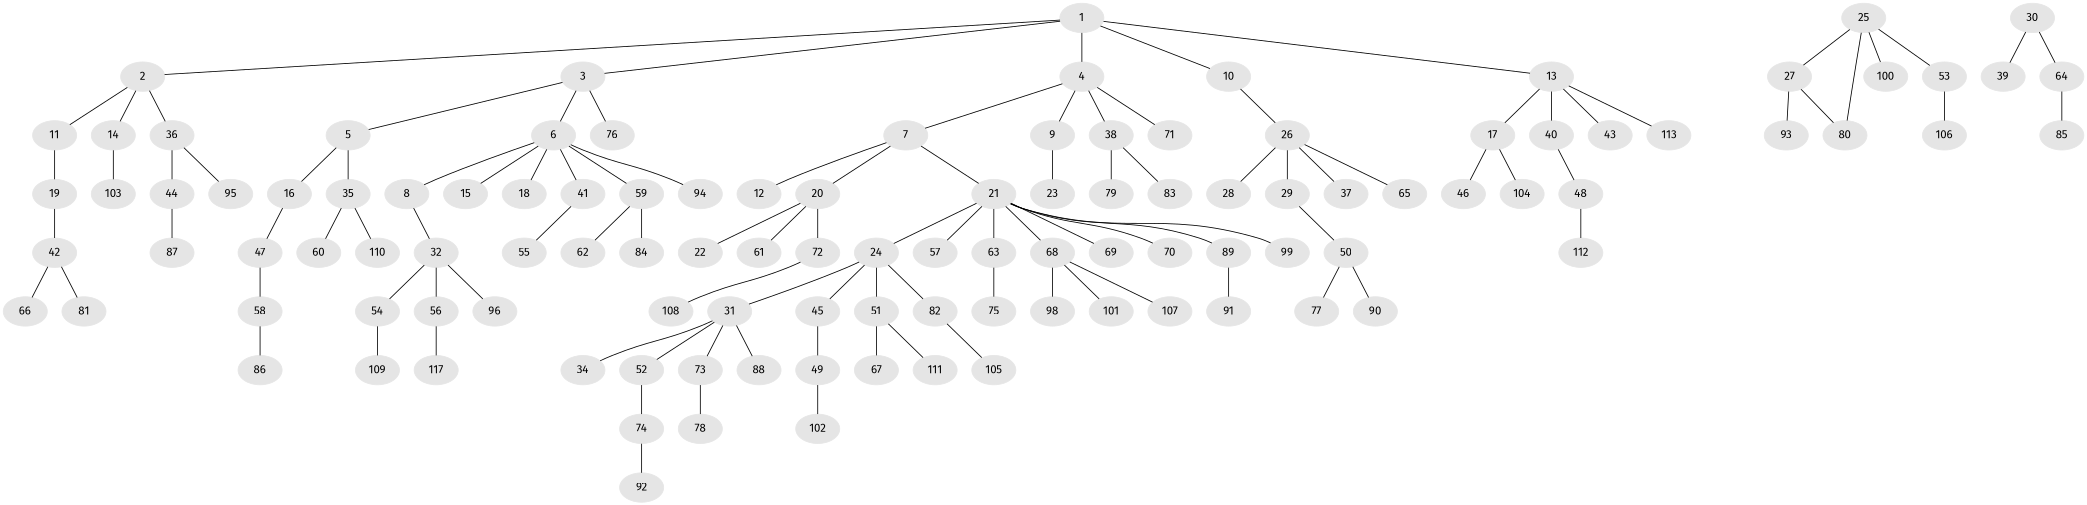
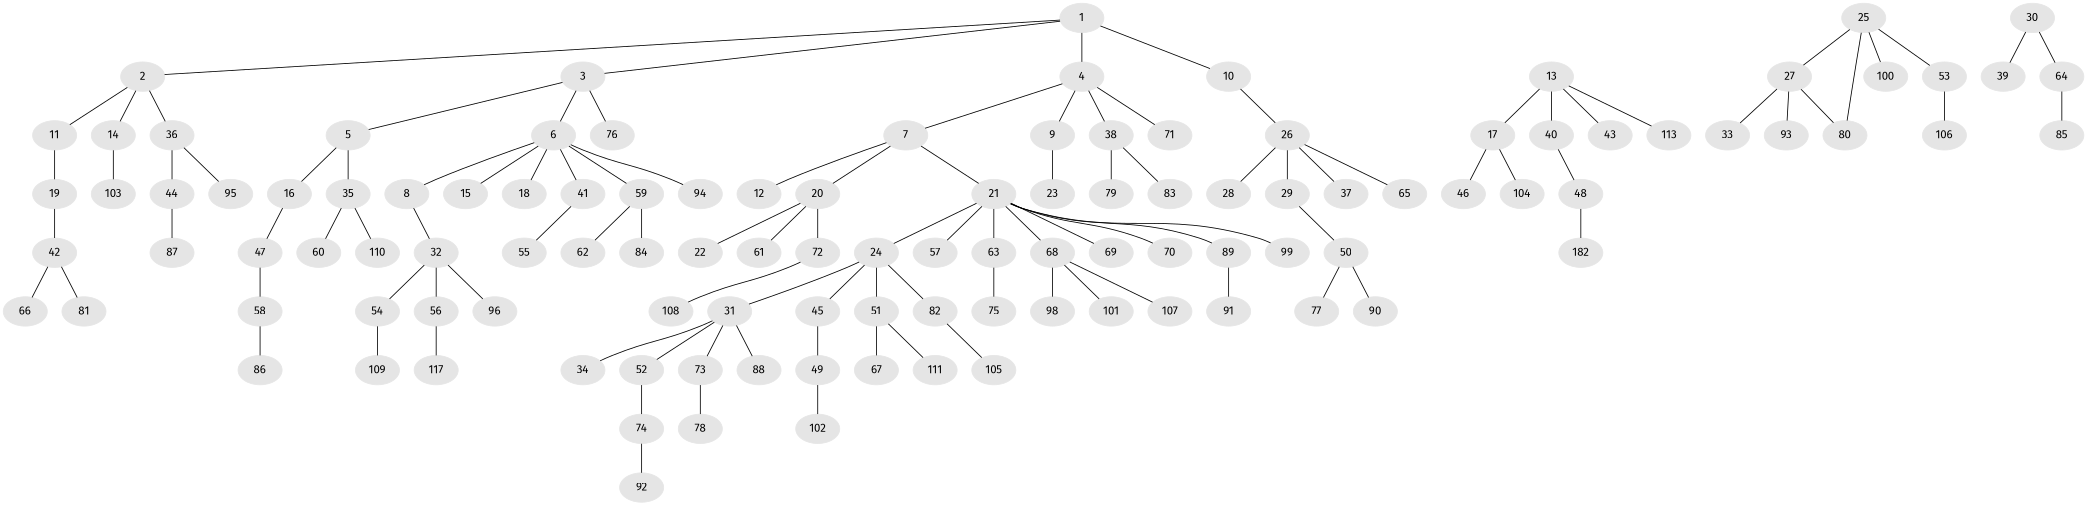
(1317, 47) -> none
none -> (1728, 135)
(1581, 253) -> (1581, 253)
